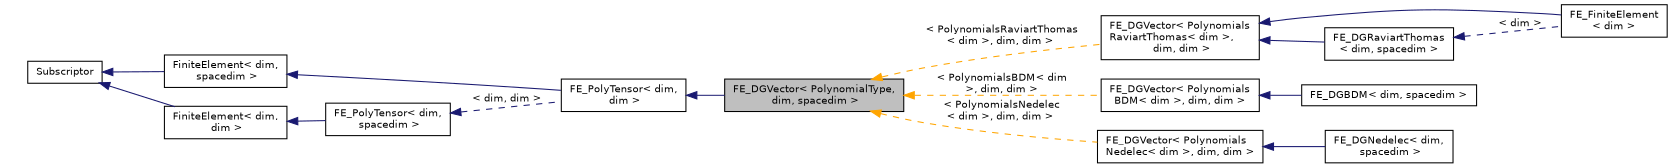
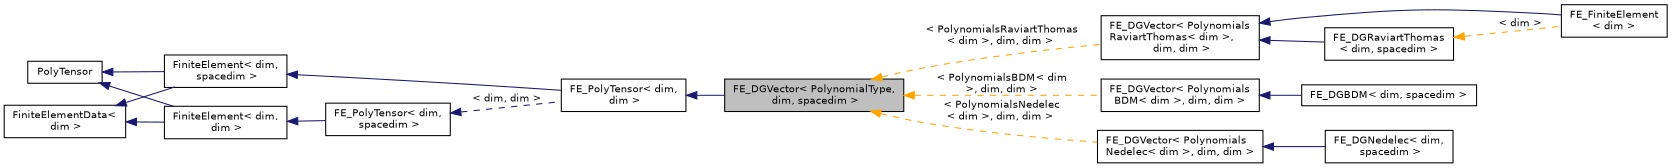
(1513, 31) -> (1513, 31)
(65, 72) -> (65, 72)
none -> (65, 121)
